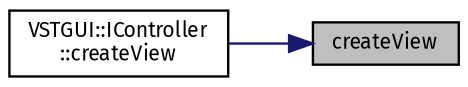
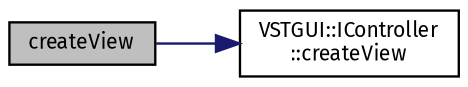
(259, 44) -> (186, 44)
